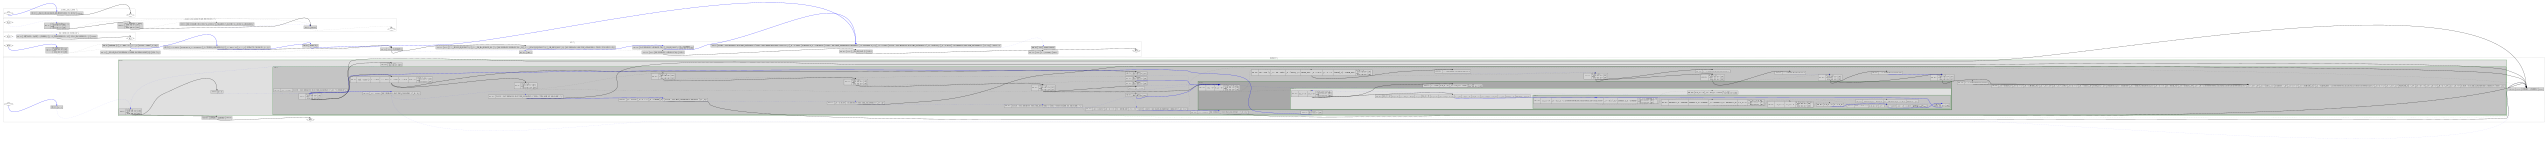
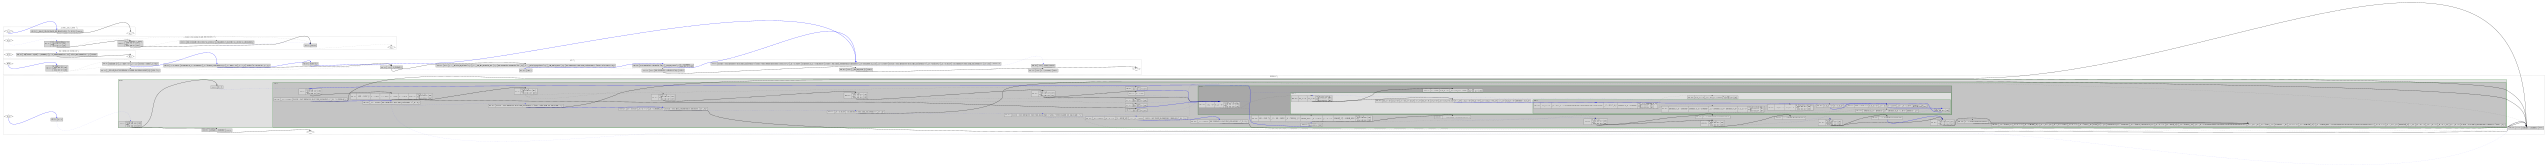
(392, 64) -> none
